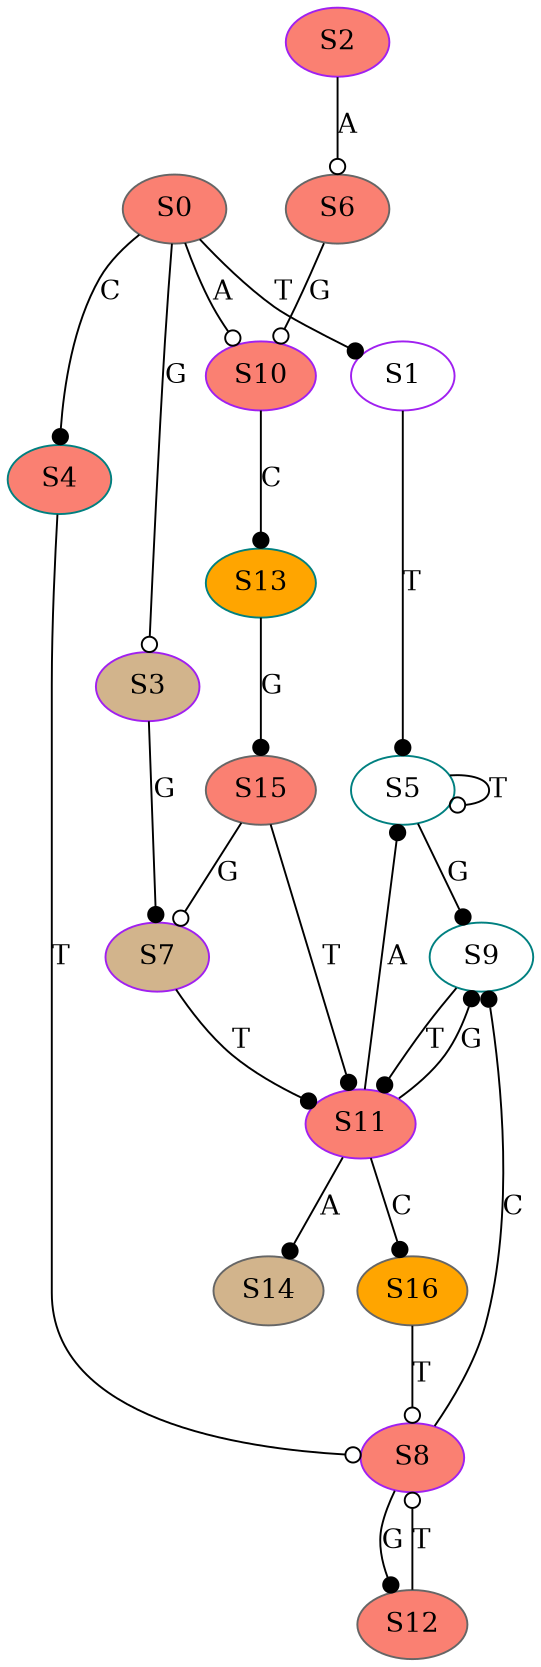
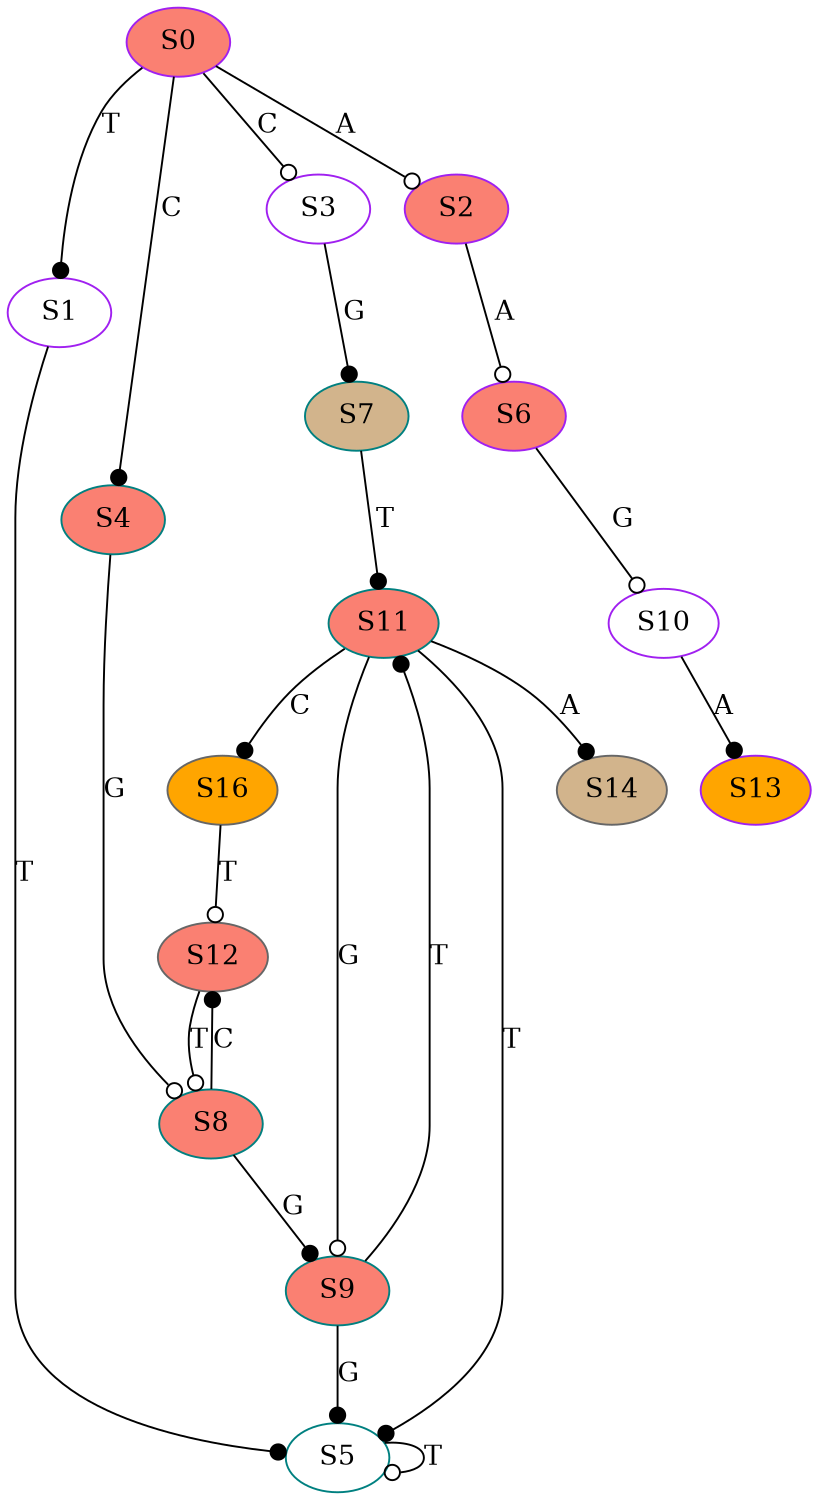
(175, 209) -> (178, 42)
(338, 209) -> (514, 416)
(204, 289) -> (310, 121)
(176, 376) -> (268, 126)
(261, 376) -> (664, 623)
(271, 480) -> (723, 707)
(261, 583) -> (756, 790)
(148, 687) -> (318, 209)
(261, 790) -> none
(439, 867) -> (338, 1367)
(61, 957) -> (115, 790)
(157, 957) -> (357, 416)
(397, 957) -> (512, 1041)
(481, 957) -> (338, 1291)
(442, 1059) -> (338, 946)
(361, 1124) -> (384, 623)
(513, 1207) -> (293, 1207)
(412, 1367) -> (218, 866)
(412, 1458) -> (211, 1124)
(393, 1541) -> (223, 1041)
